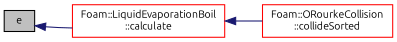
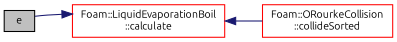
(59, 28) -> (48, 15)
